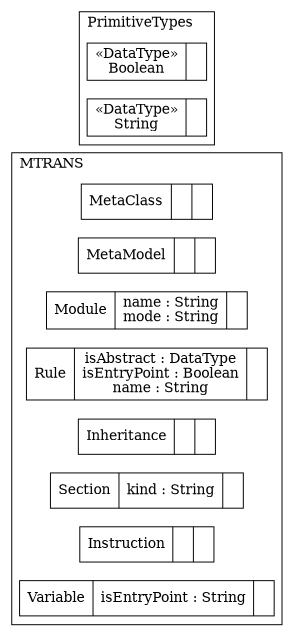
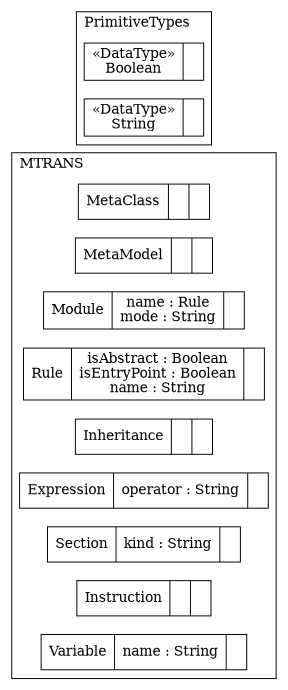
(171, 303) -> (168, 303)
(161, 359) -> (158, 359)
none -> (144, 491)
(173, 598) -> (170, 652)
